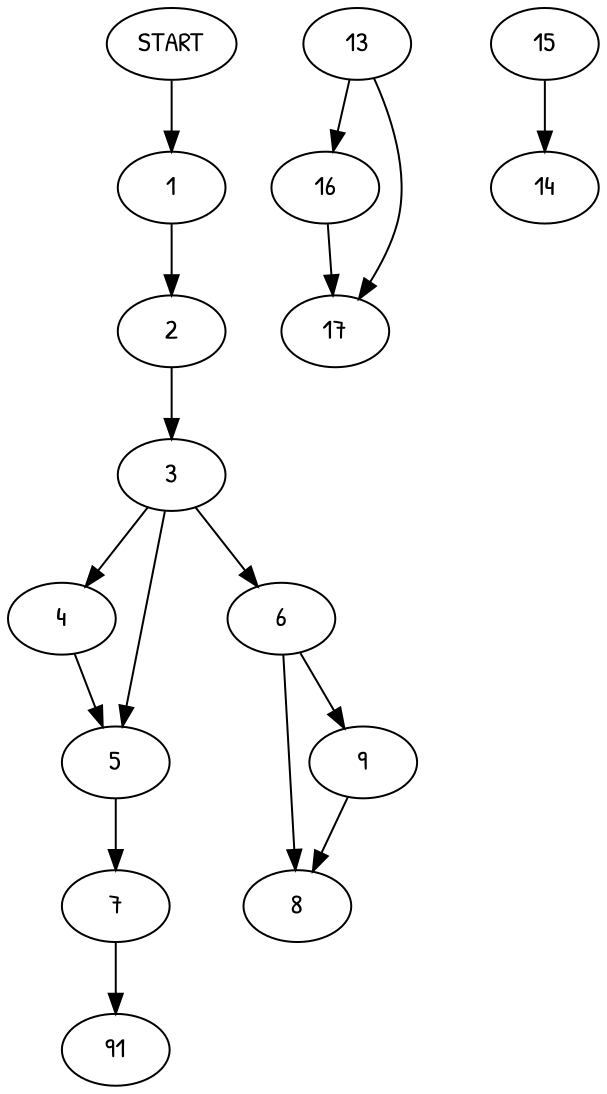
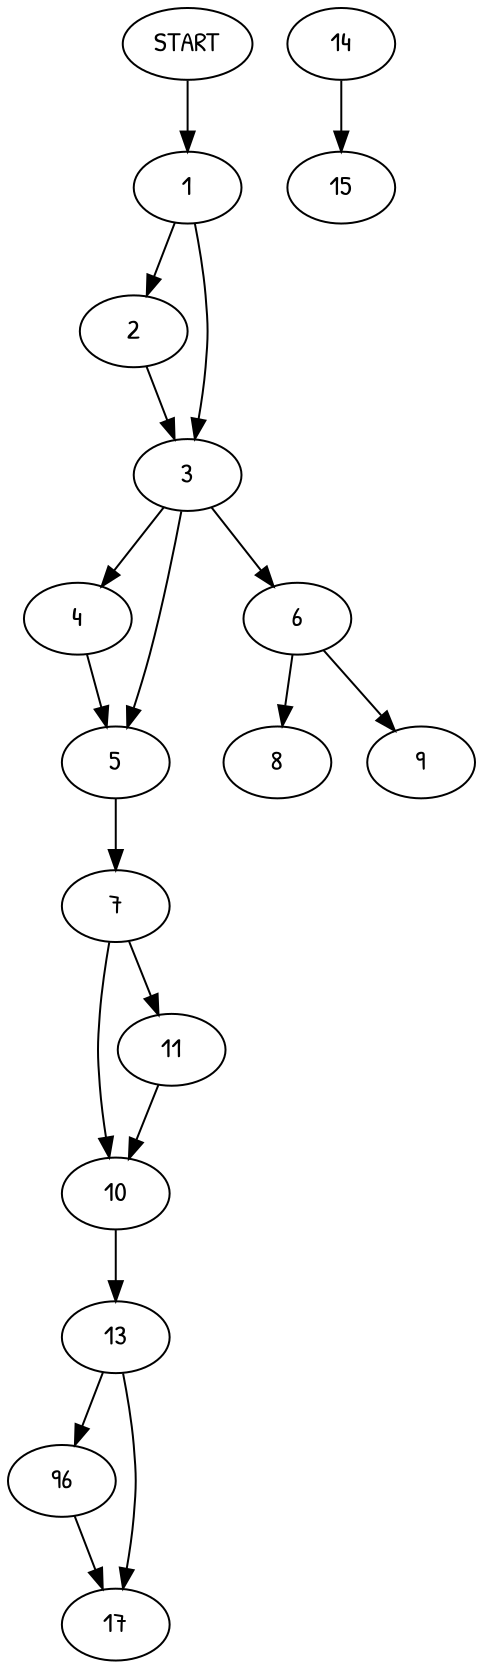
(545, 106) -> (341, 106)
(325, 188) -> (62, 1481)
none -> (207, 321)
(335, 825) -> none
(116, 1050) -> (172, 1050)
none -> (116, 1194)
